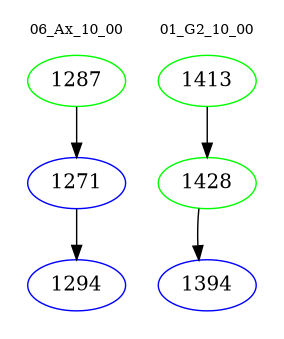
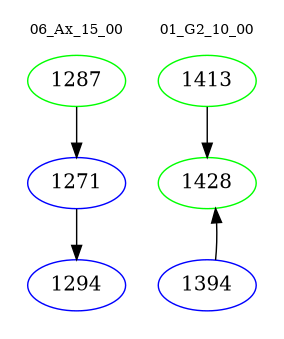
(77, 31) -> (77, 31)
(198, 227) -> (217, 242)
